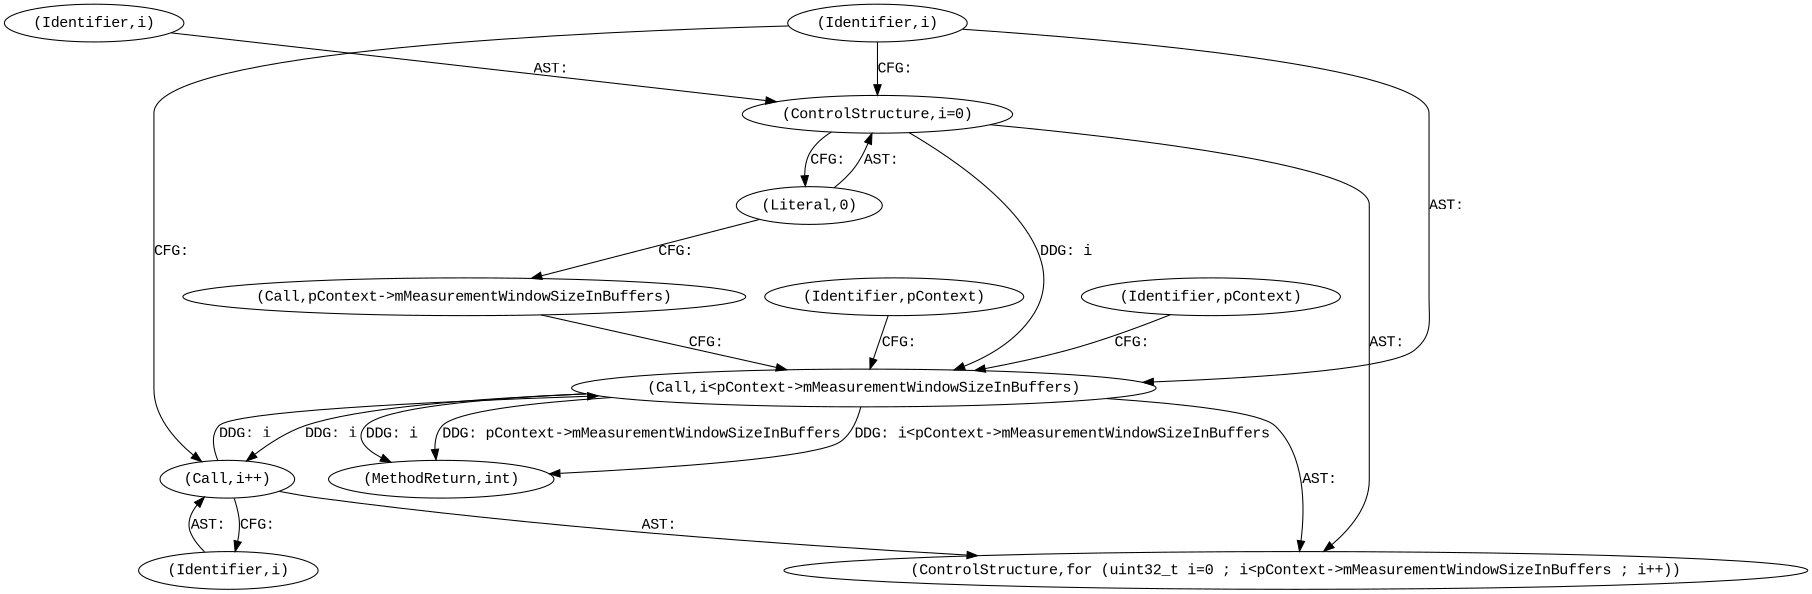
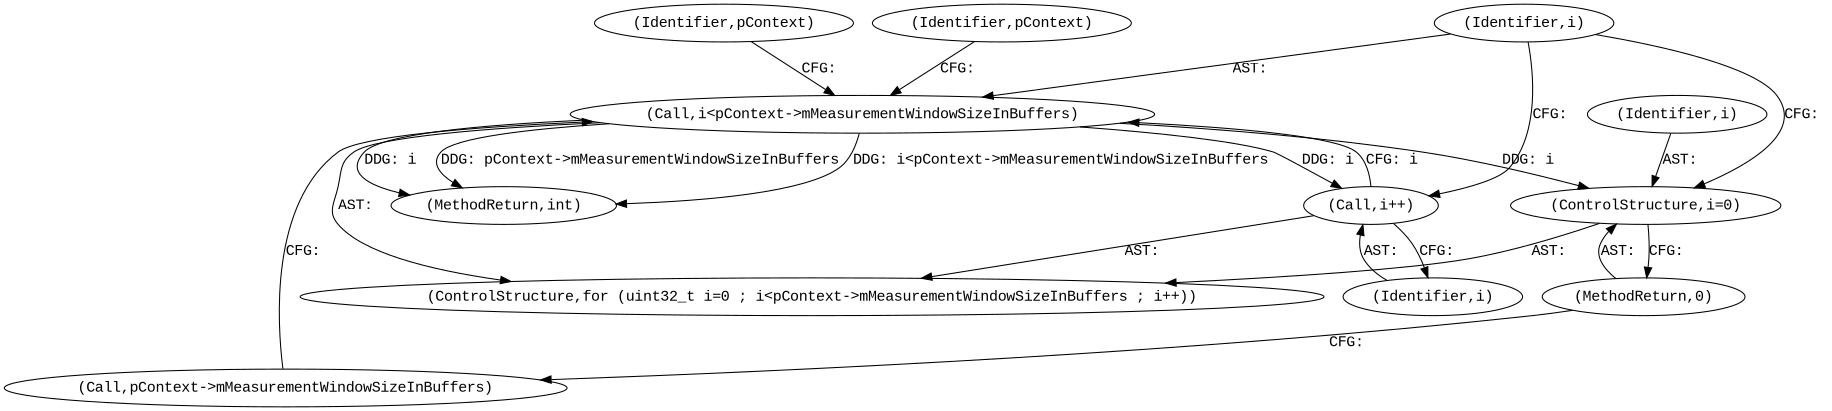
(809, 206) -> (1644, 297)
(1032, 241) -> (1362, 144)
(245, 434) -> (1392, 160)
